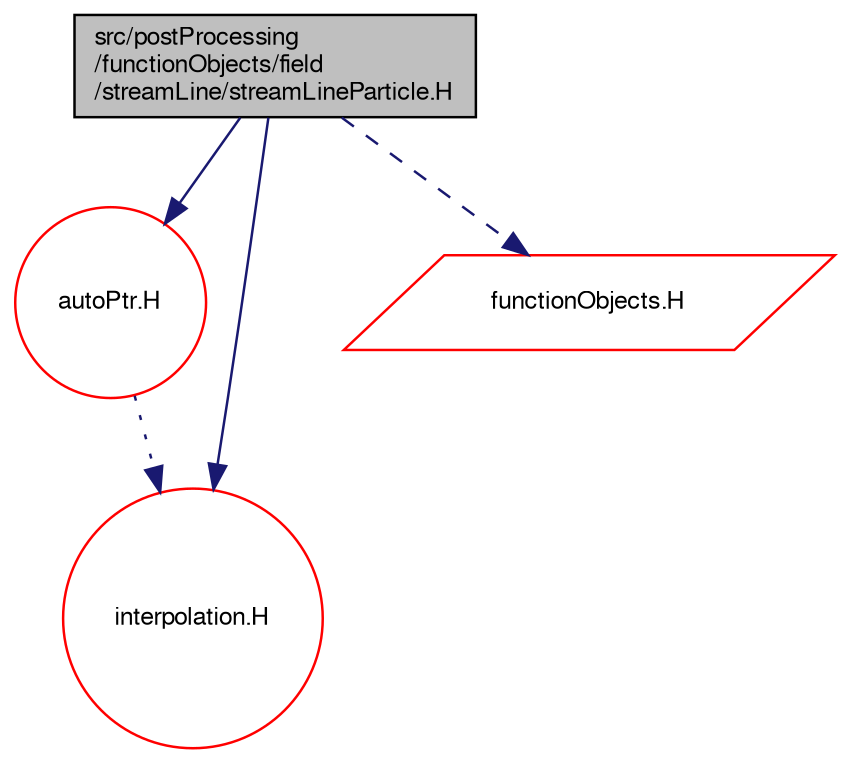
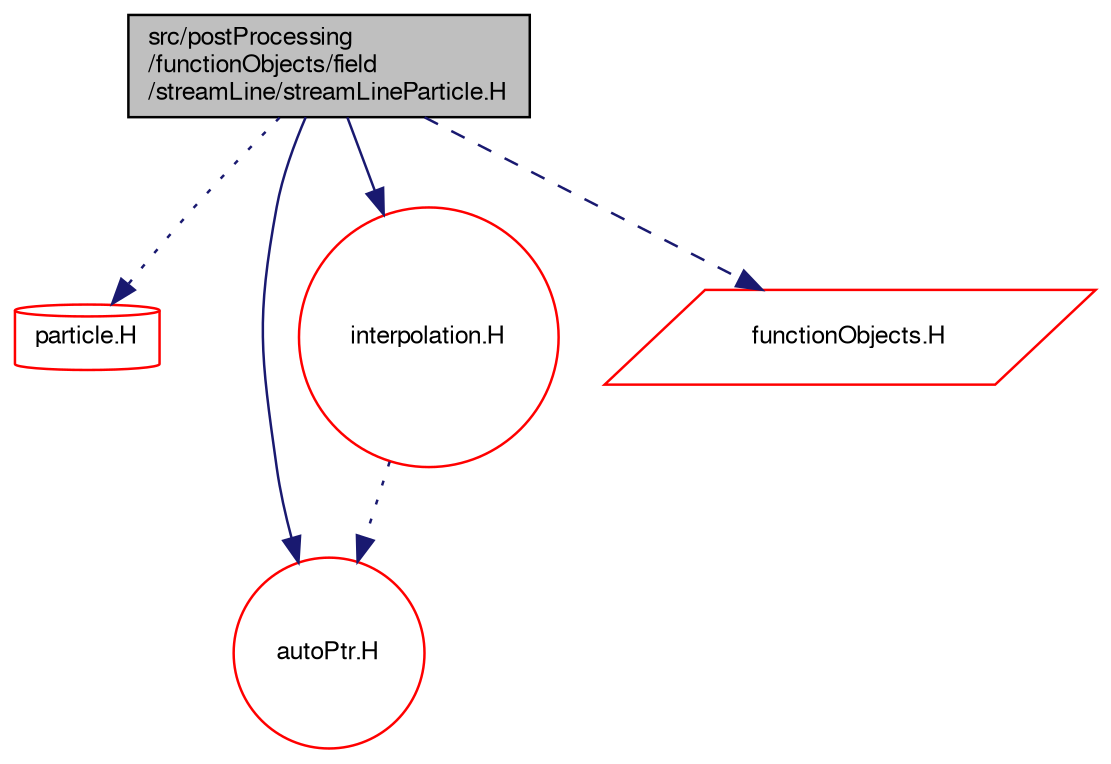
none -> (87, 337)
(144, 432) -> (378, 500)
